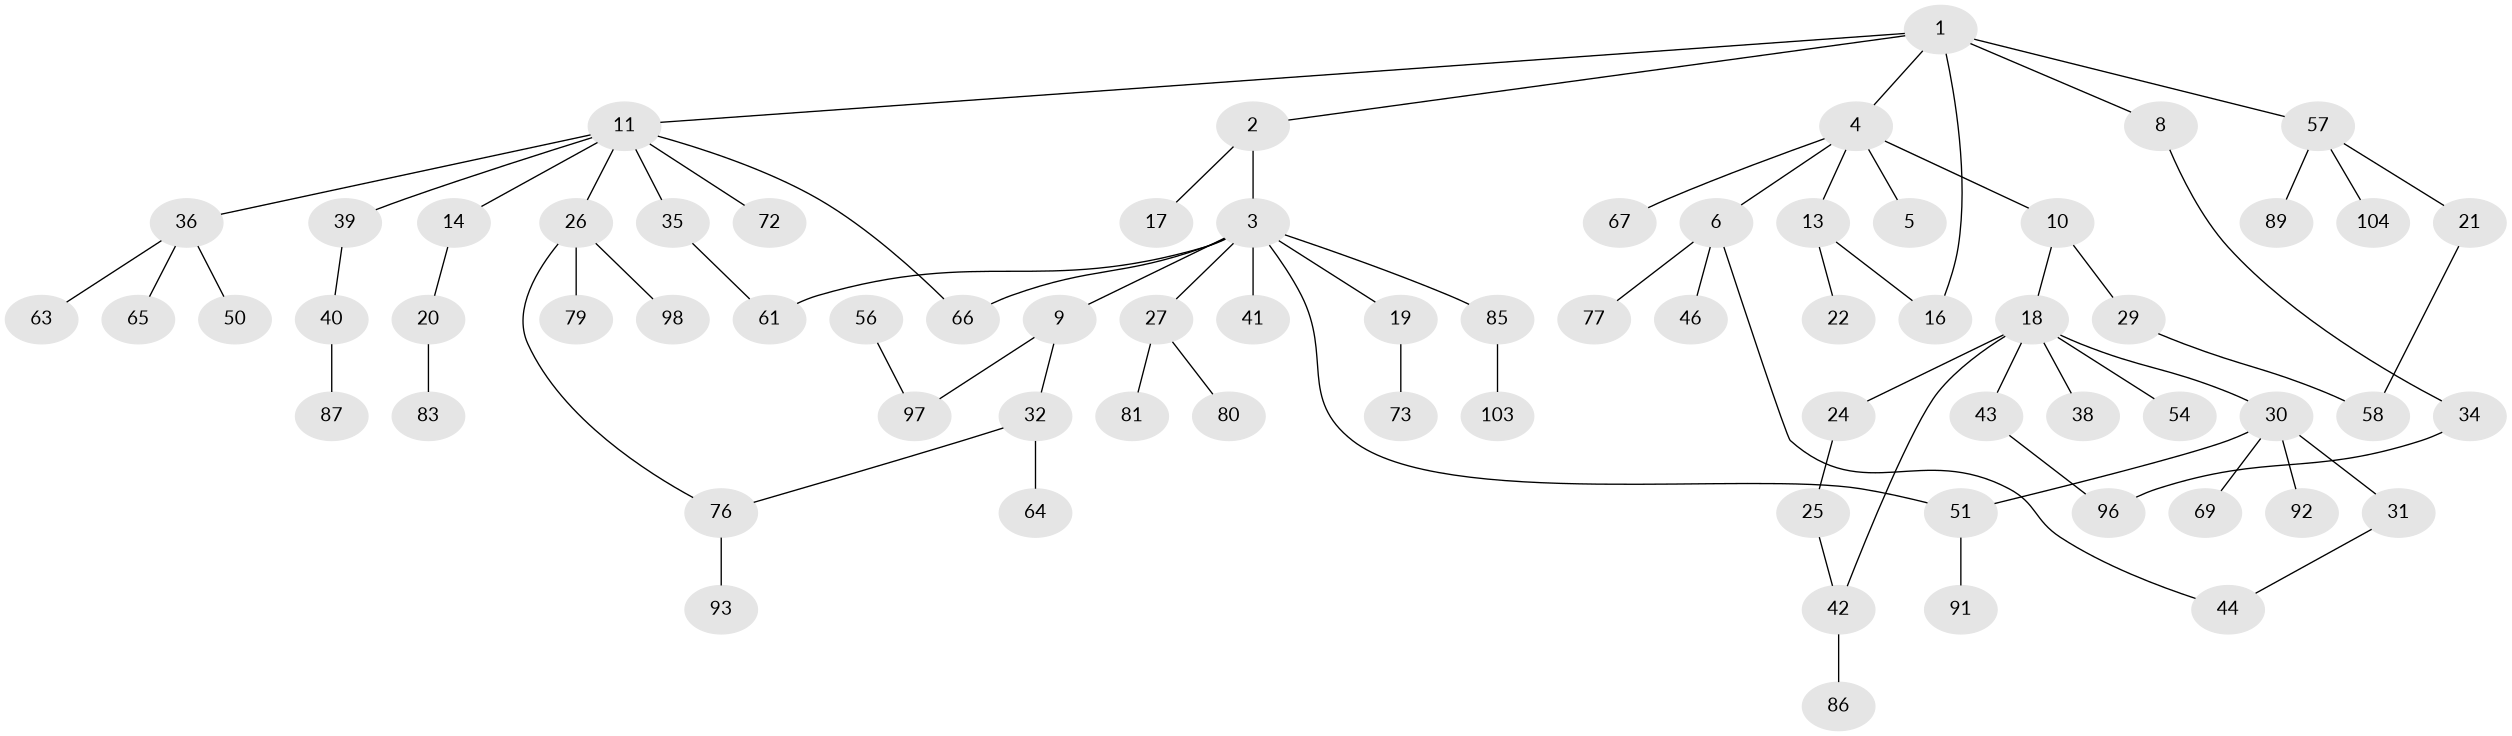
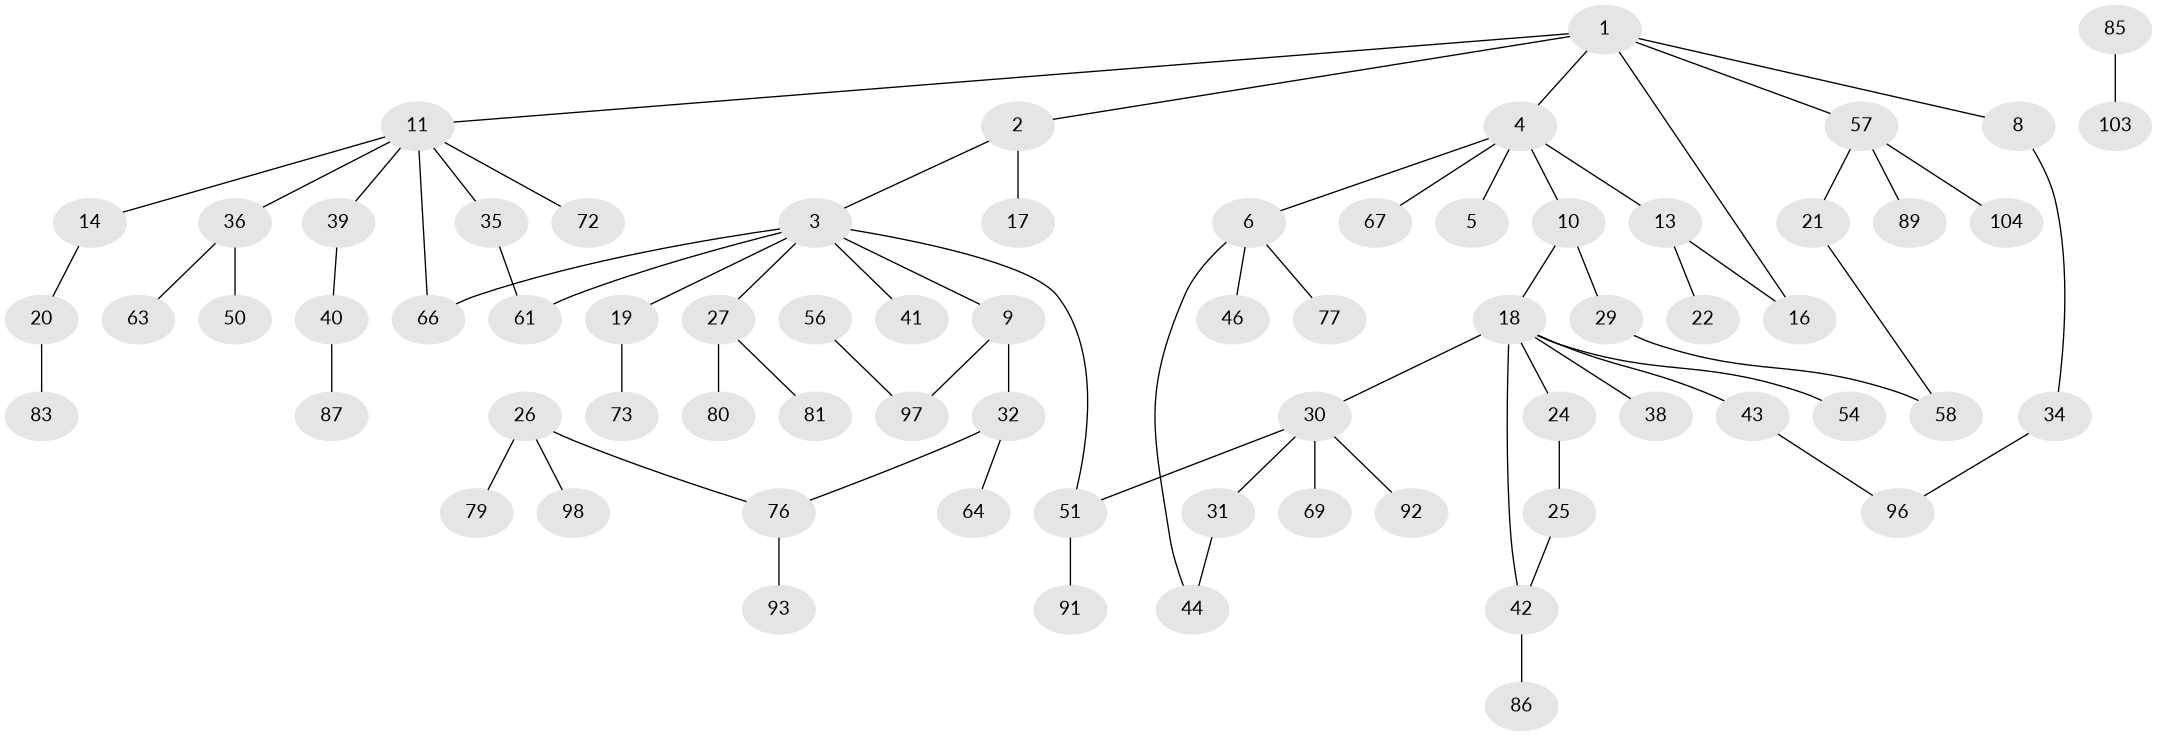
(600, 175) -> none
(1378, 268) -> none
(138, 320) -> none
